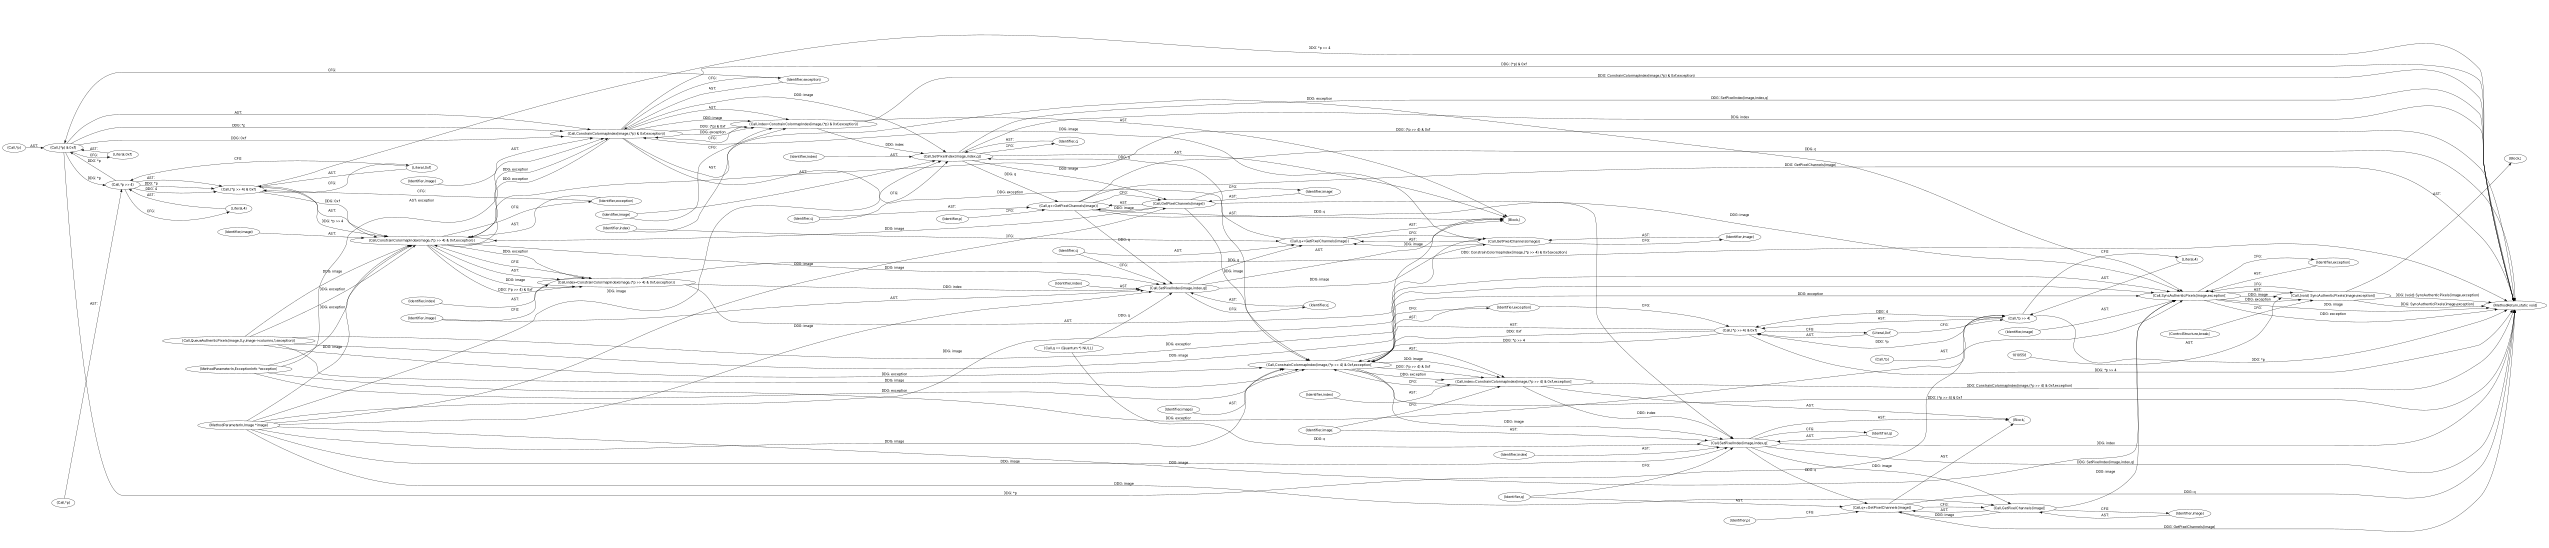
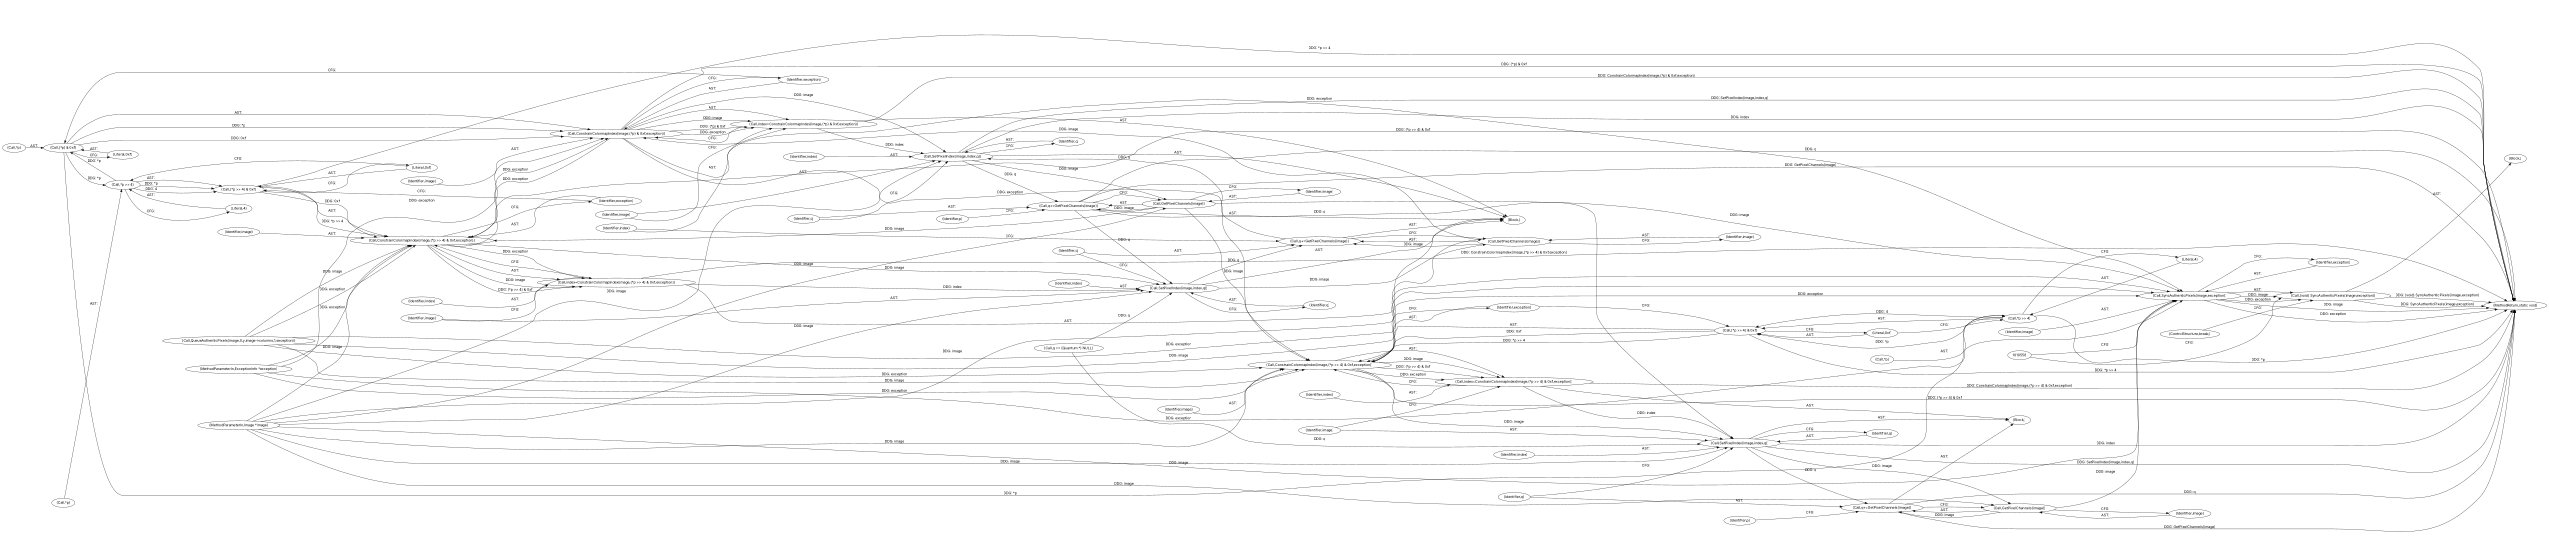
(422, 201) -> (422, 201)
(2263, 286) -> (2116, 350)
(2190, 343) -> (2190, 343)
